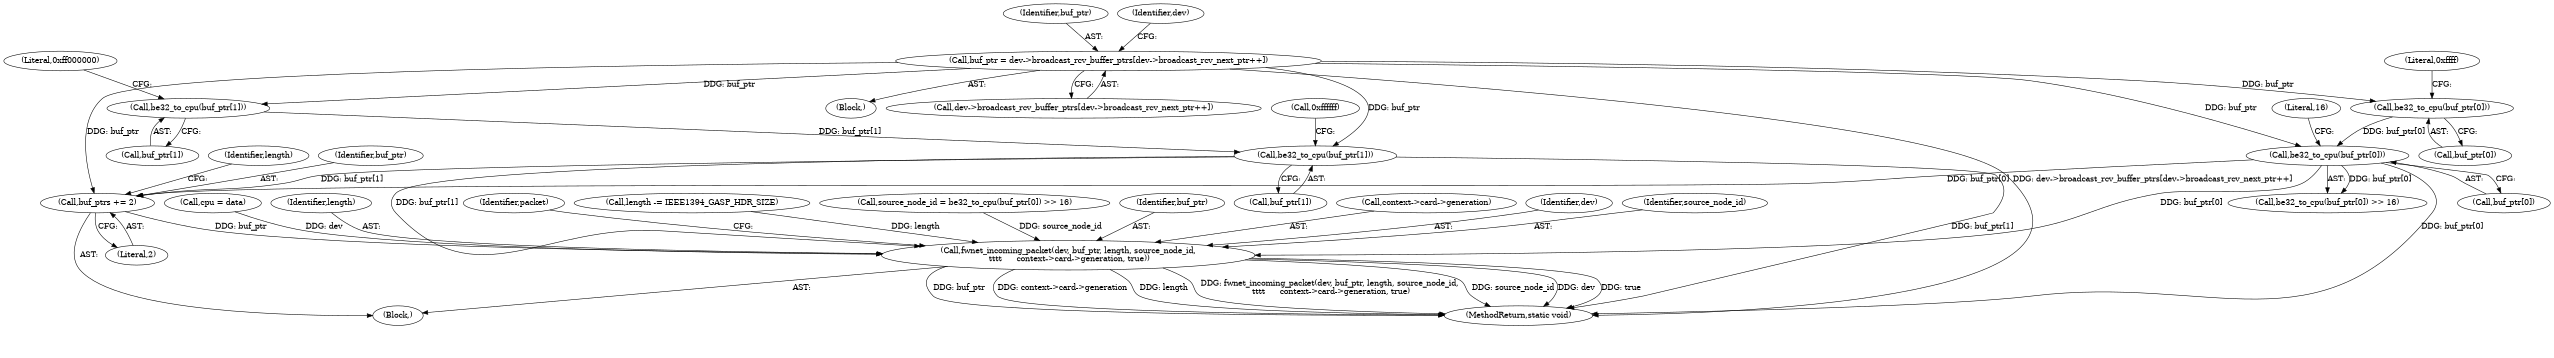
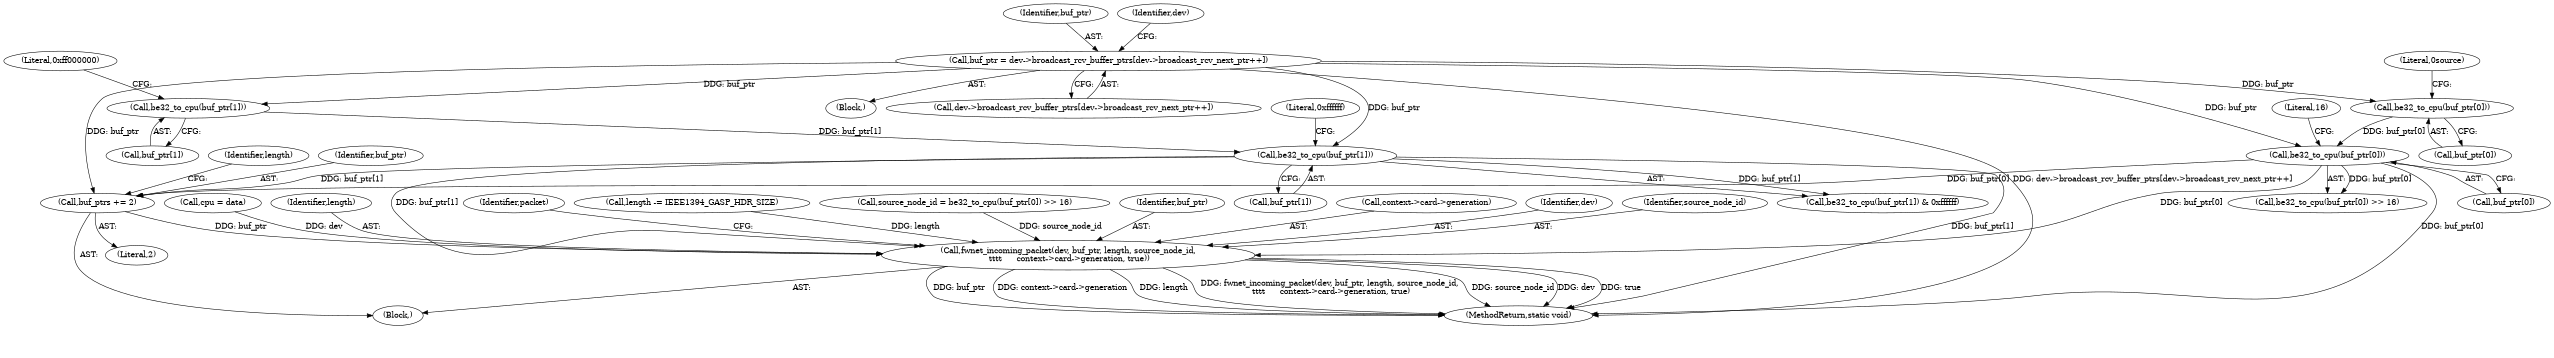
(2432, 61) -> (2432, 61)
(1315, 108) -> (1315, 108)
none -> (1883, 203)
(109, 227) -> (109, 227)
(125, 230) -> none
